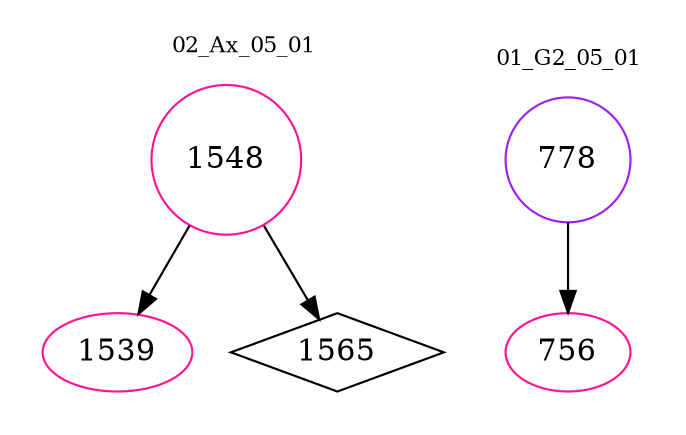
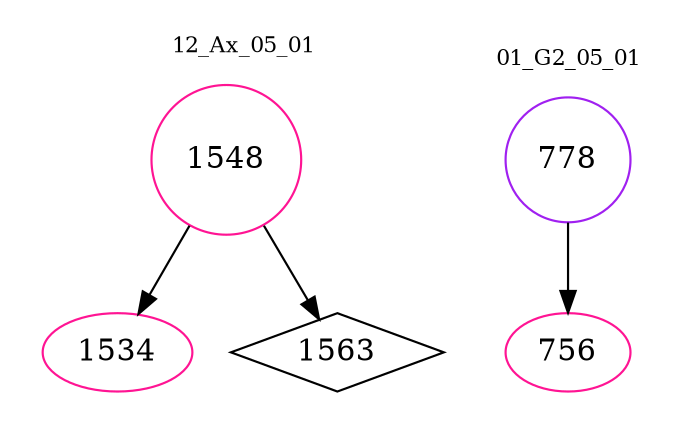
(244, 47) -> (244, 47)
(118, 352) -> (118, 352)
(337, 352) -> (337, 352)
